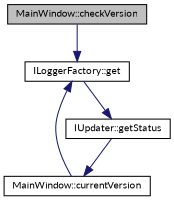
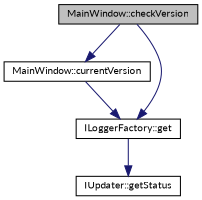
(101, 153) -> (106, 39)
